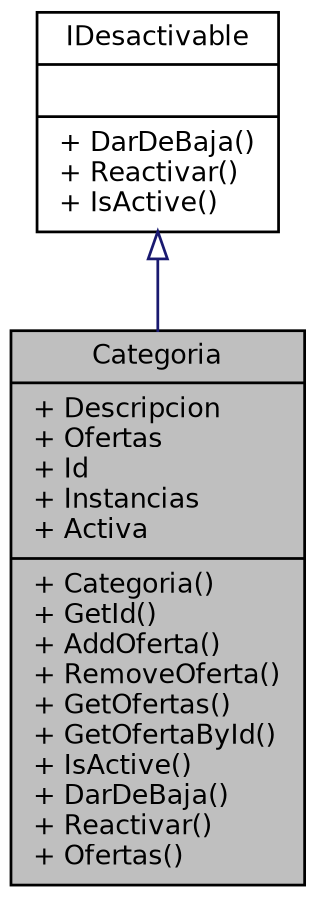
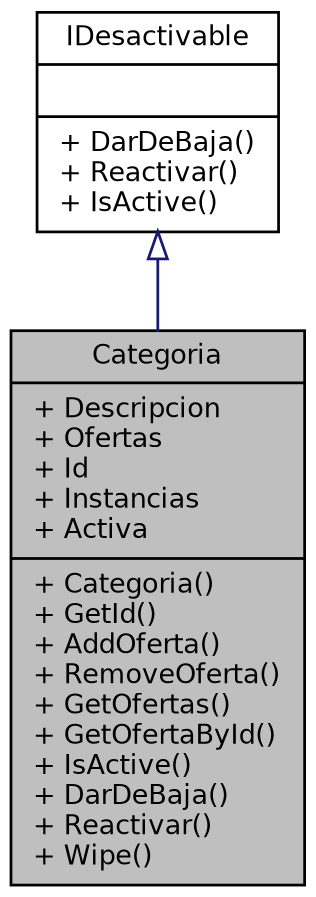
(108, 856) -> (93, 856)
